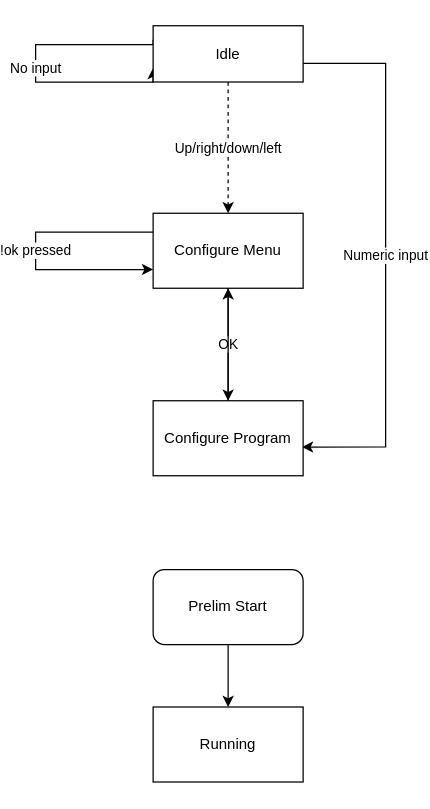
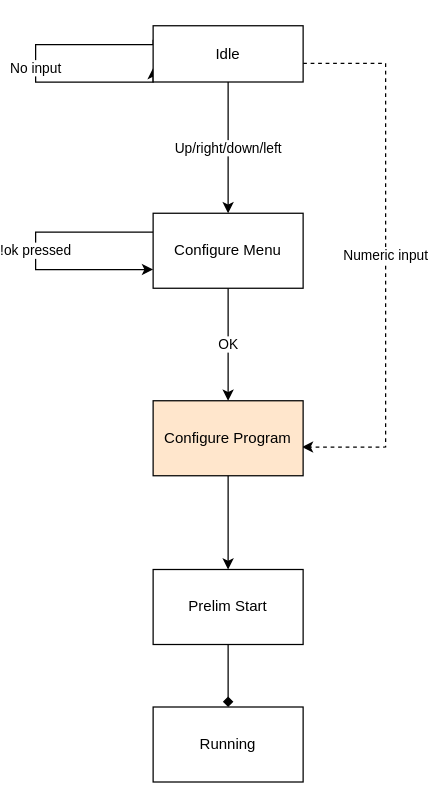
(228, 112) -> (228, 112)
(386, 116) -> (386, 116)
(228, 397) -> (228, 518)
(228, 438) -> (228, 438)
(228, 607) -> (228, 607)
(228, 697) -> (228, 696)
